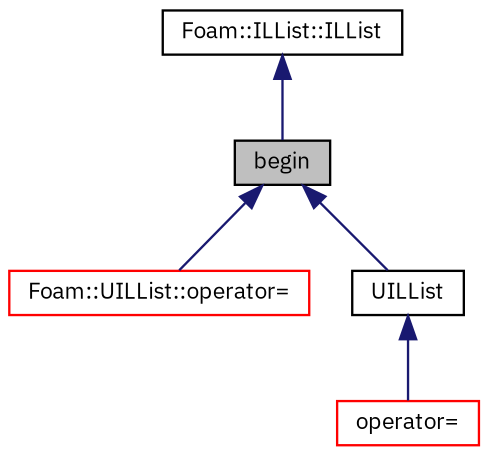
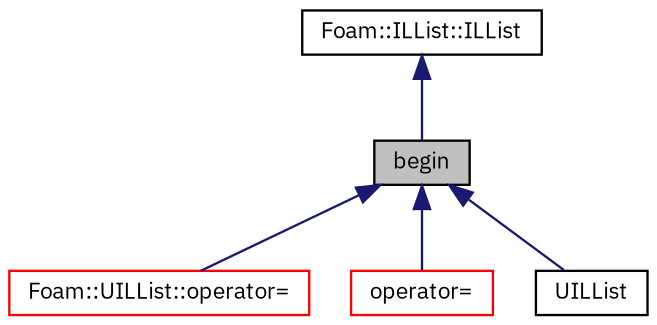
(408, 370) -> (422, 240)
